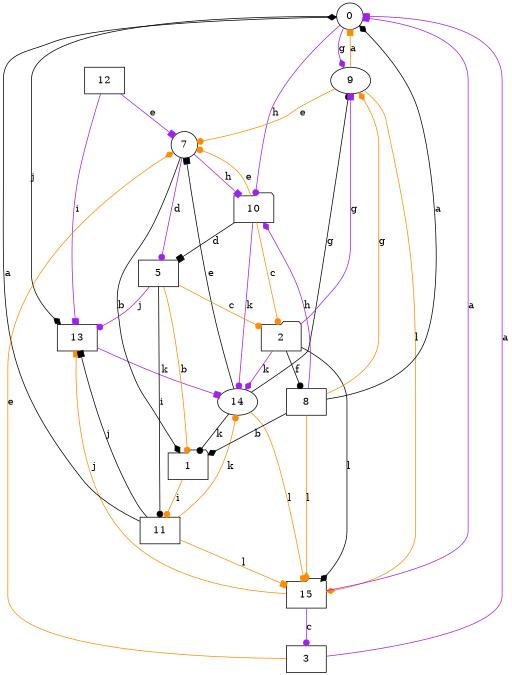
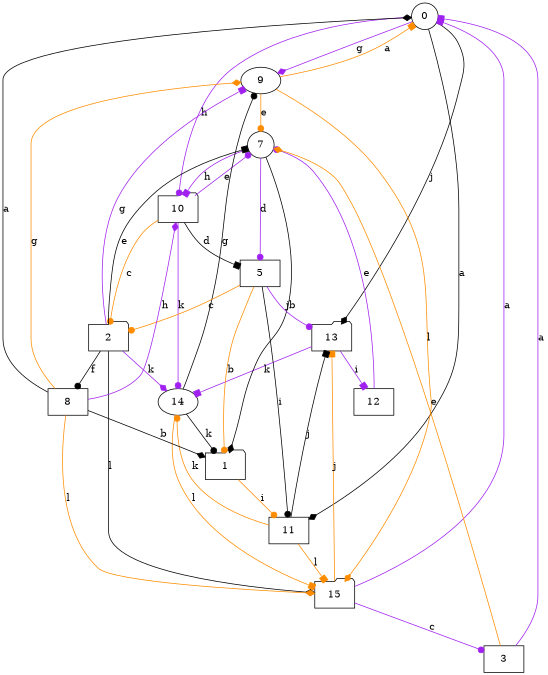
(144, 113) -> (356, 255)
(3, 153) -> (459, 300)
(233, 167) -> (220, 176)
(75, 204) -> (351, 367)
(206, 278) -> (138, 210)
(77, 338) -> (332, 338)
